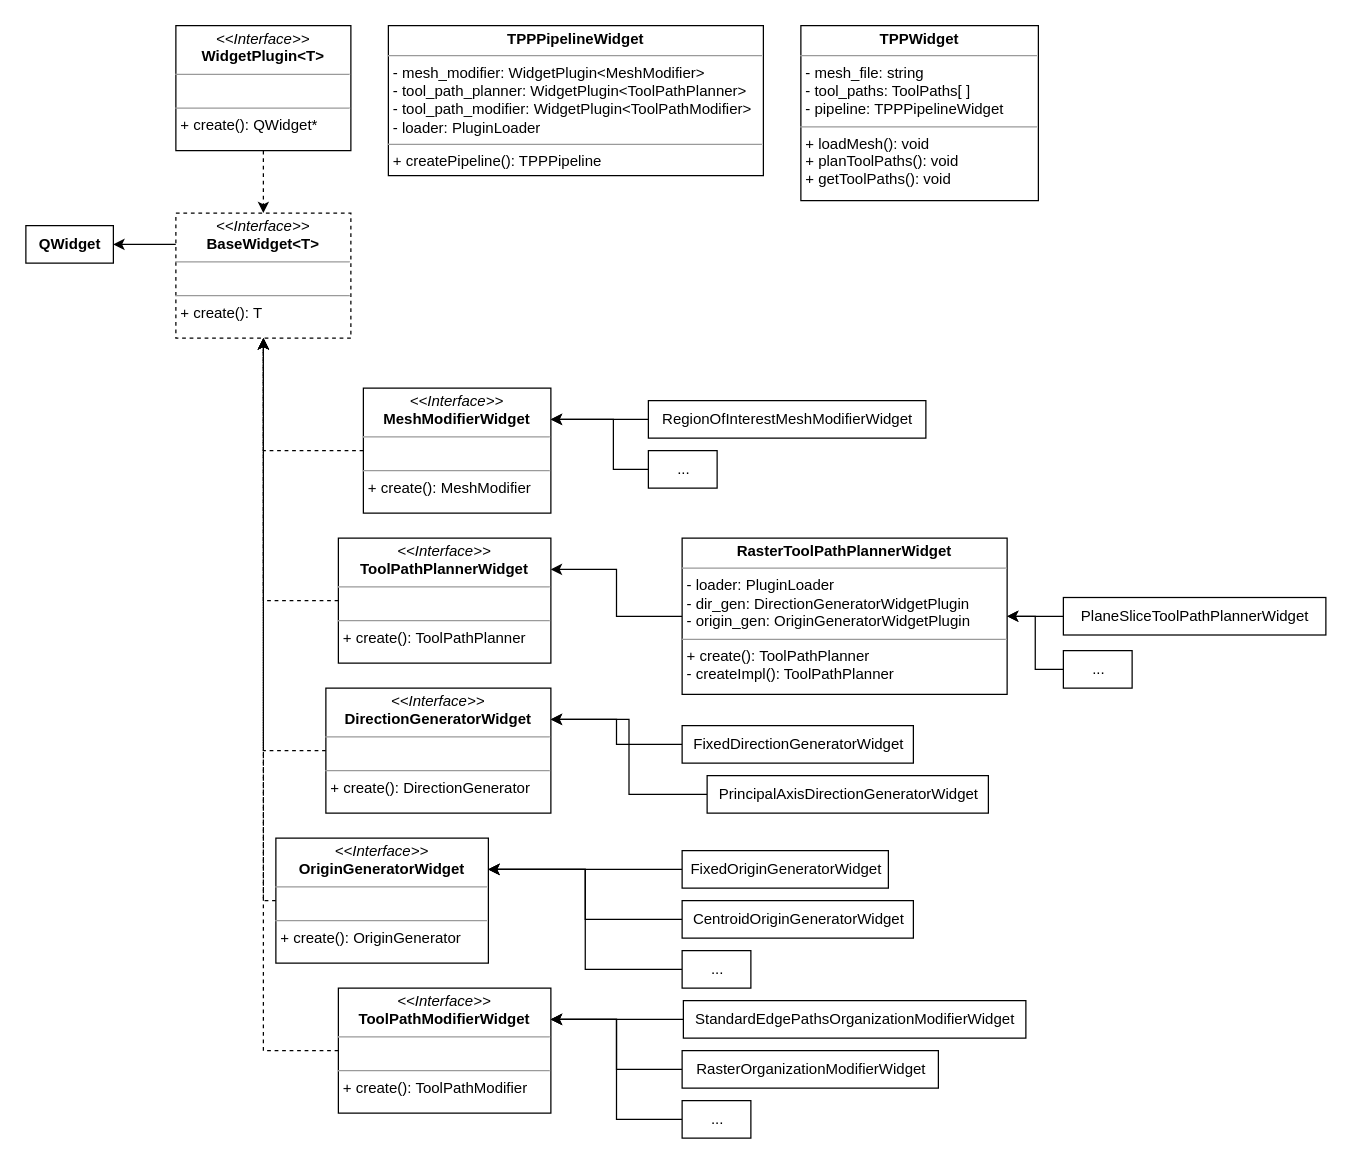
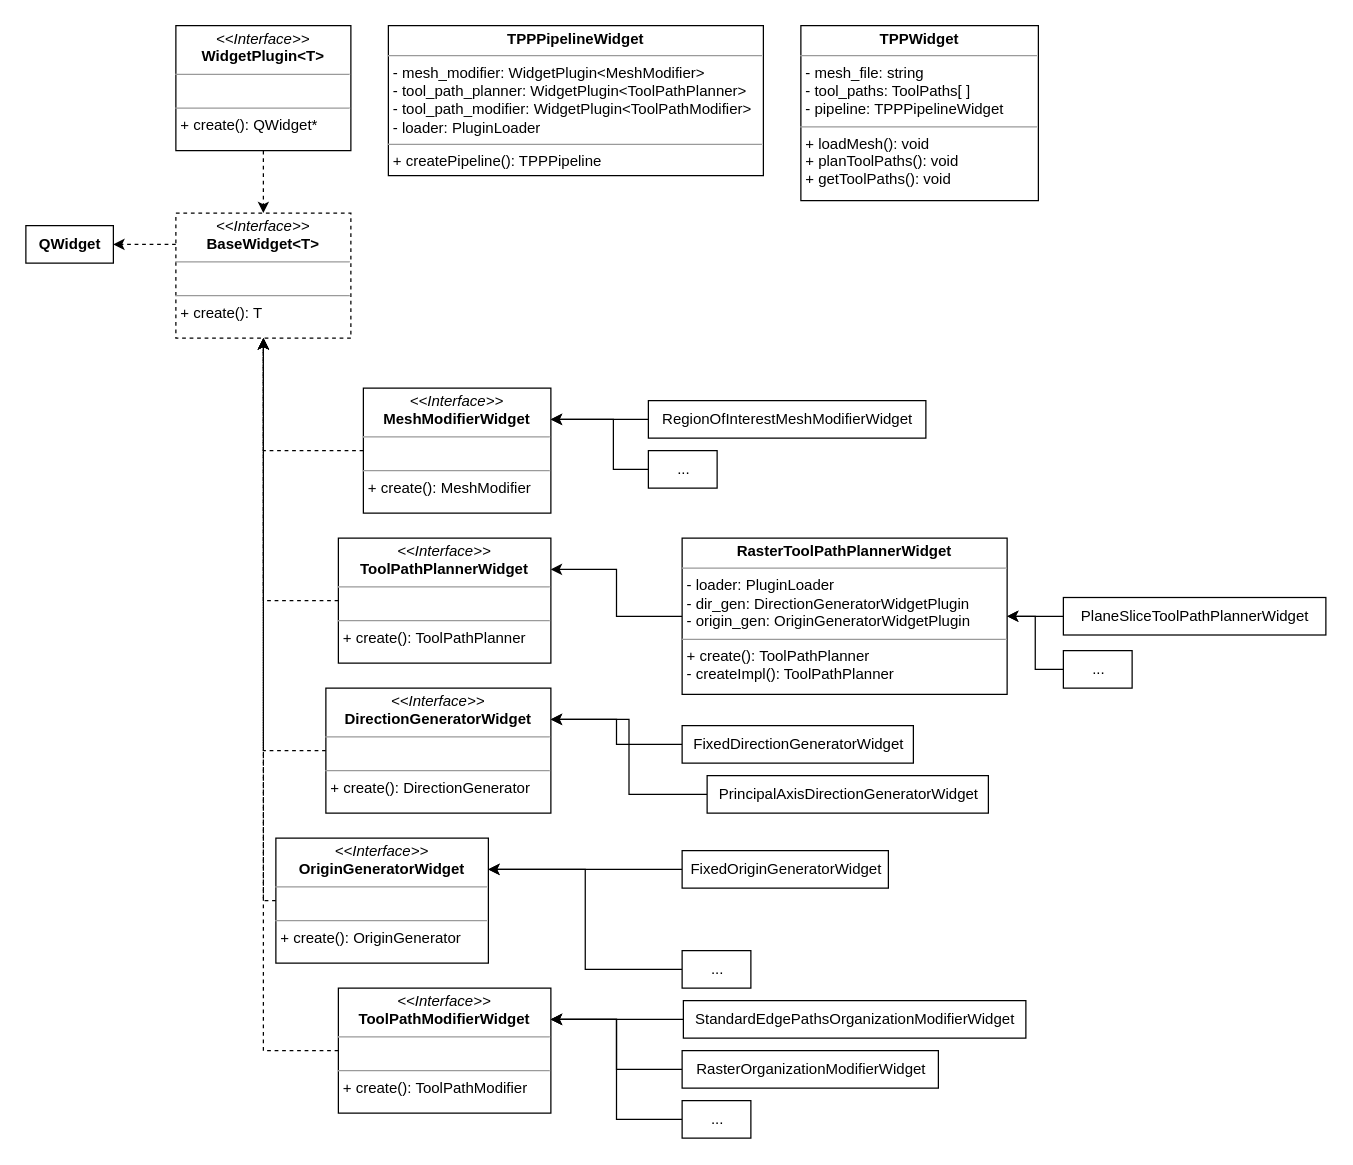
(147, 244) -> (147, 244)
(634, 919) -> none
(798, 919) -> none
